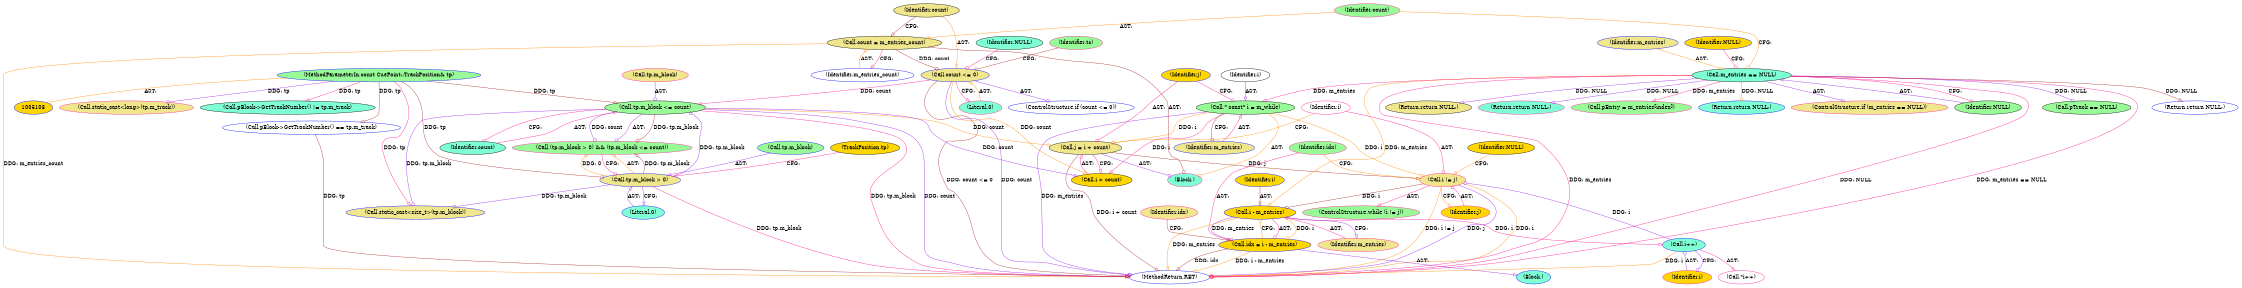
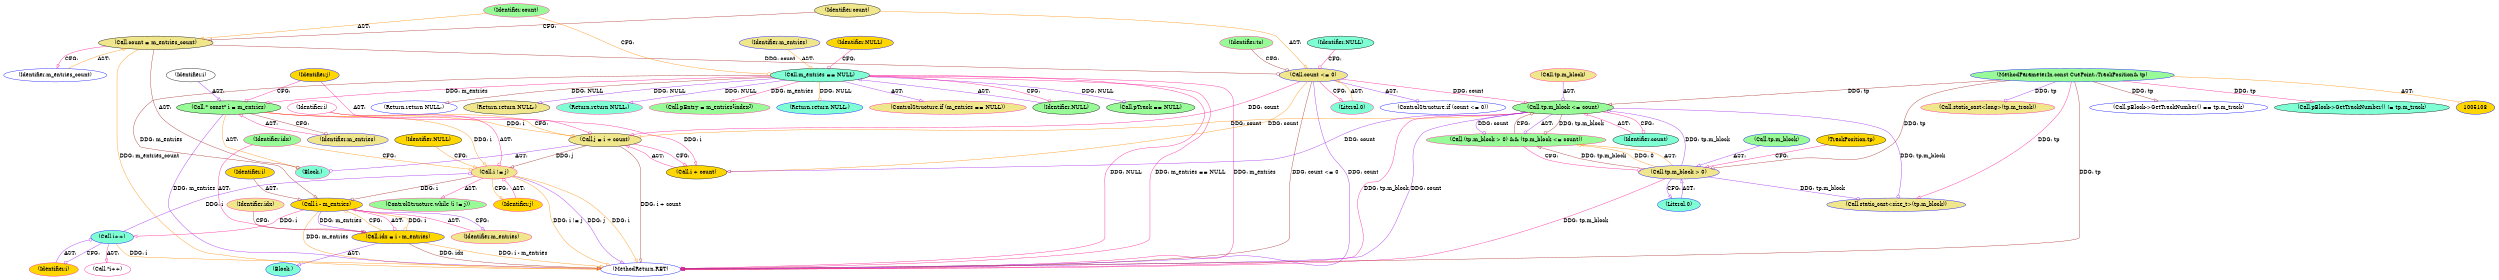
(1379, 86) -> (340, 84)
(1245, 108) -> (229, 108)
none -> (1518, 120)
none -> (970, 127)
(668, 268) -> (1460, 259)
